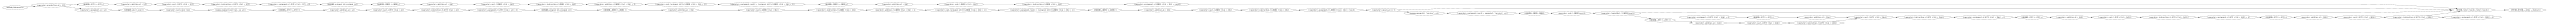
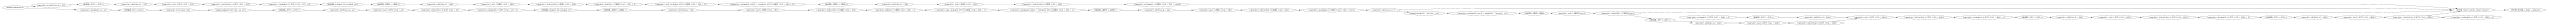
(72, 8) -> (51, 9)
